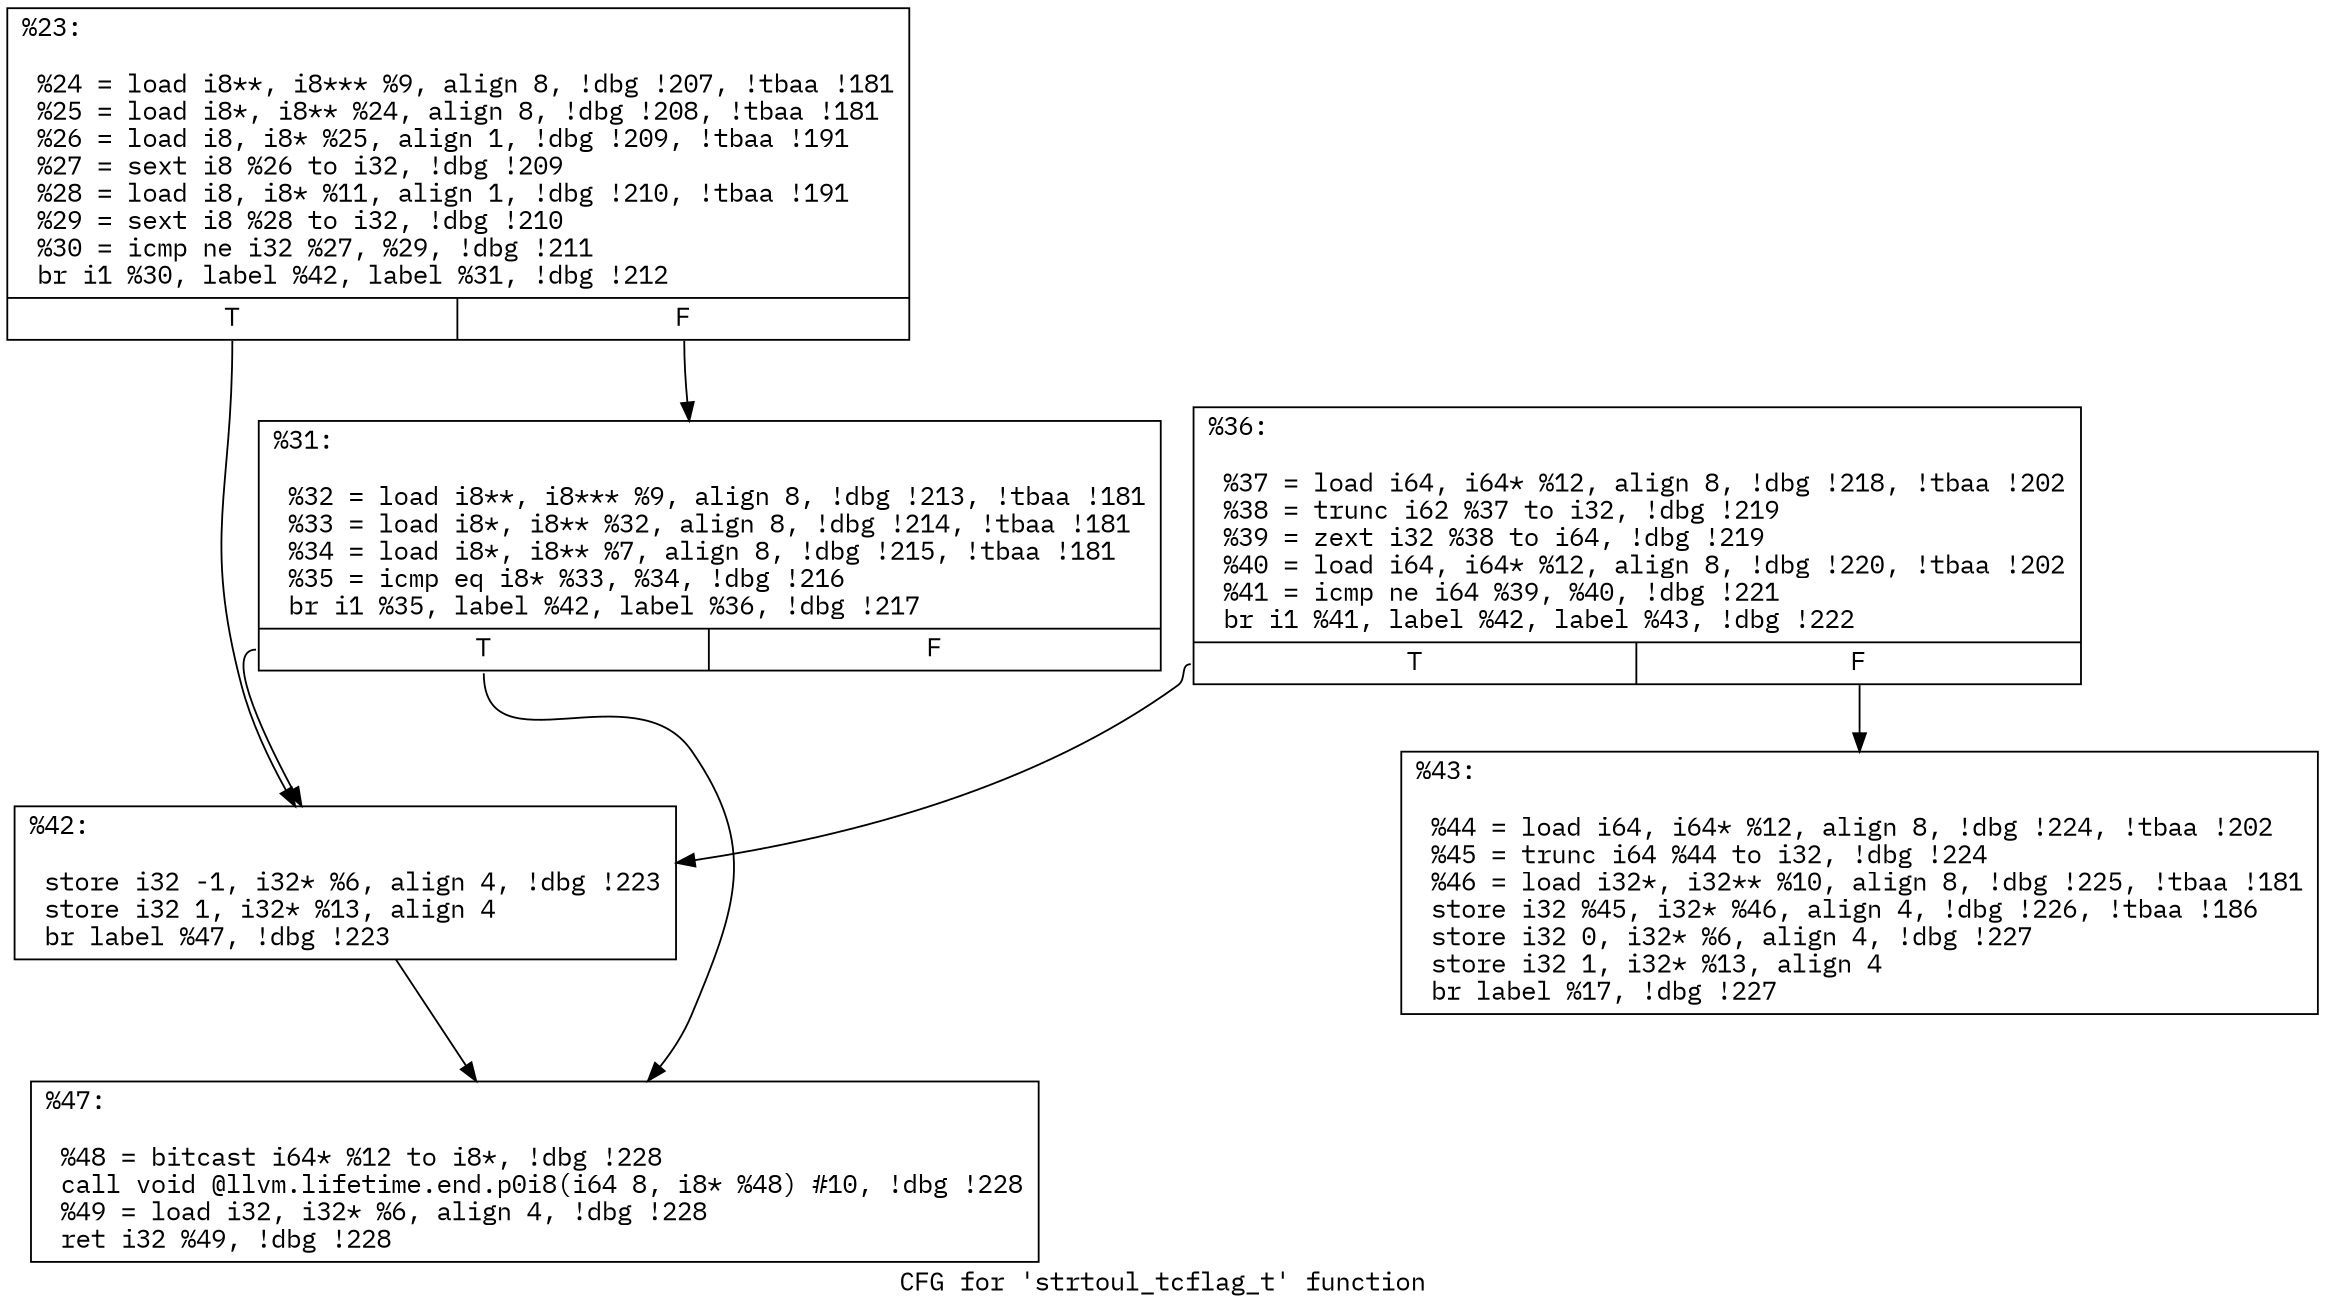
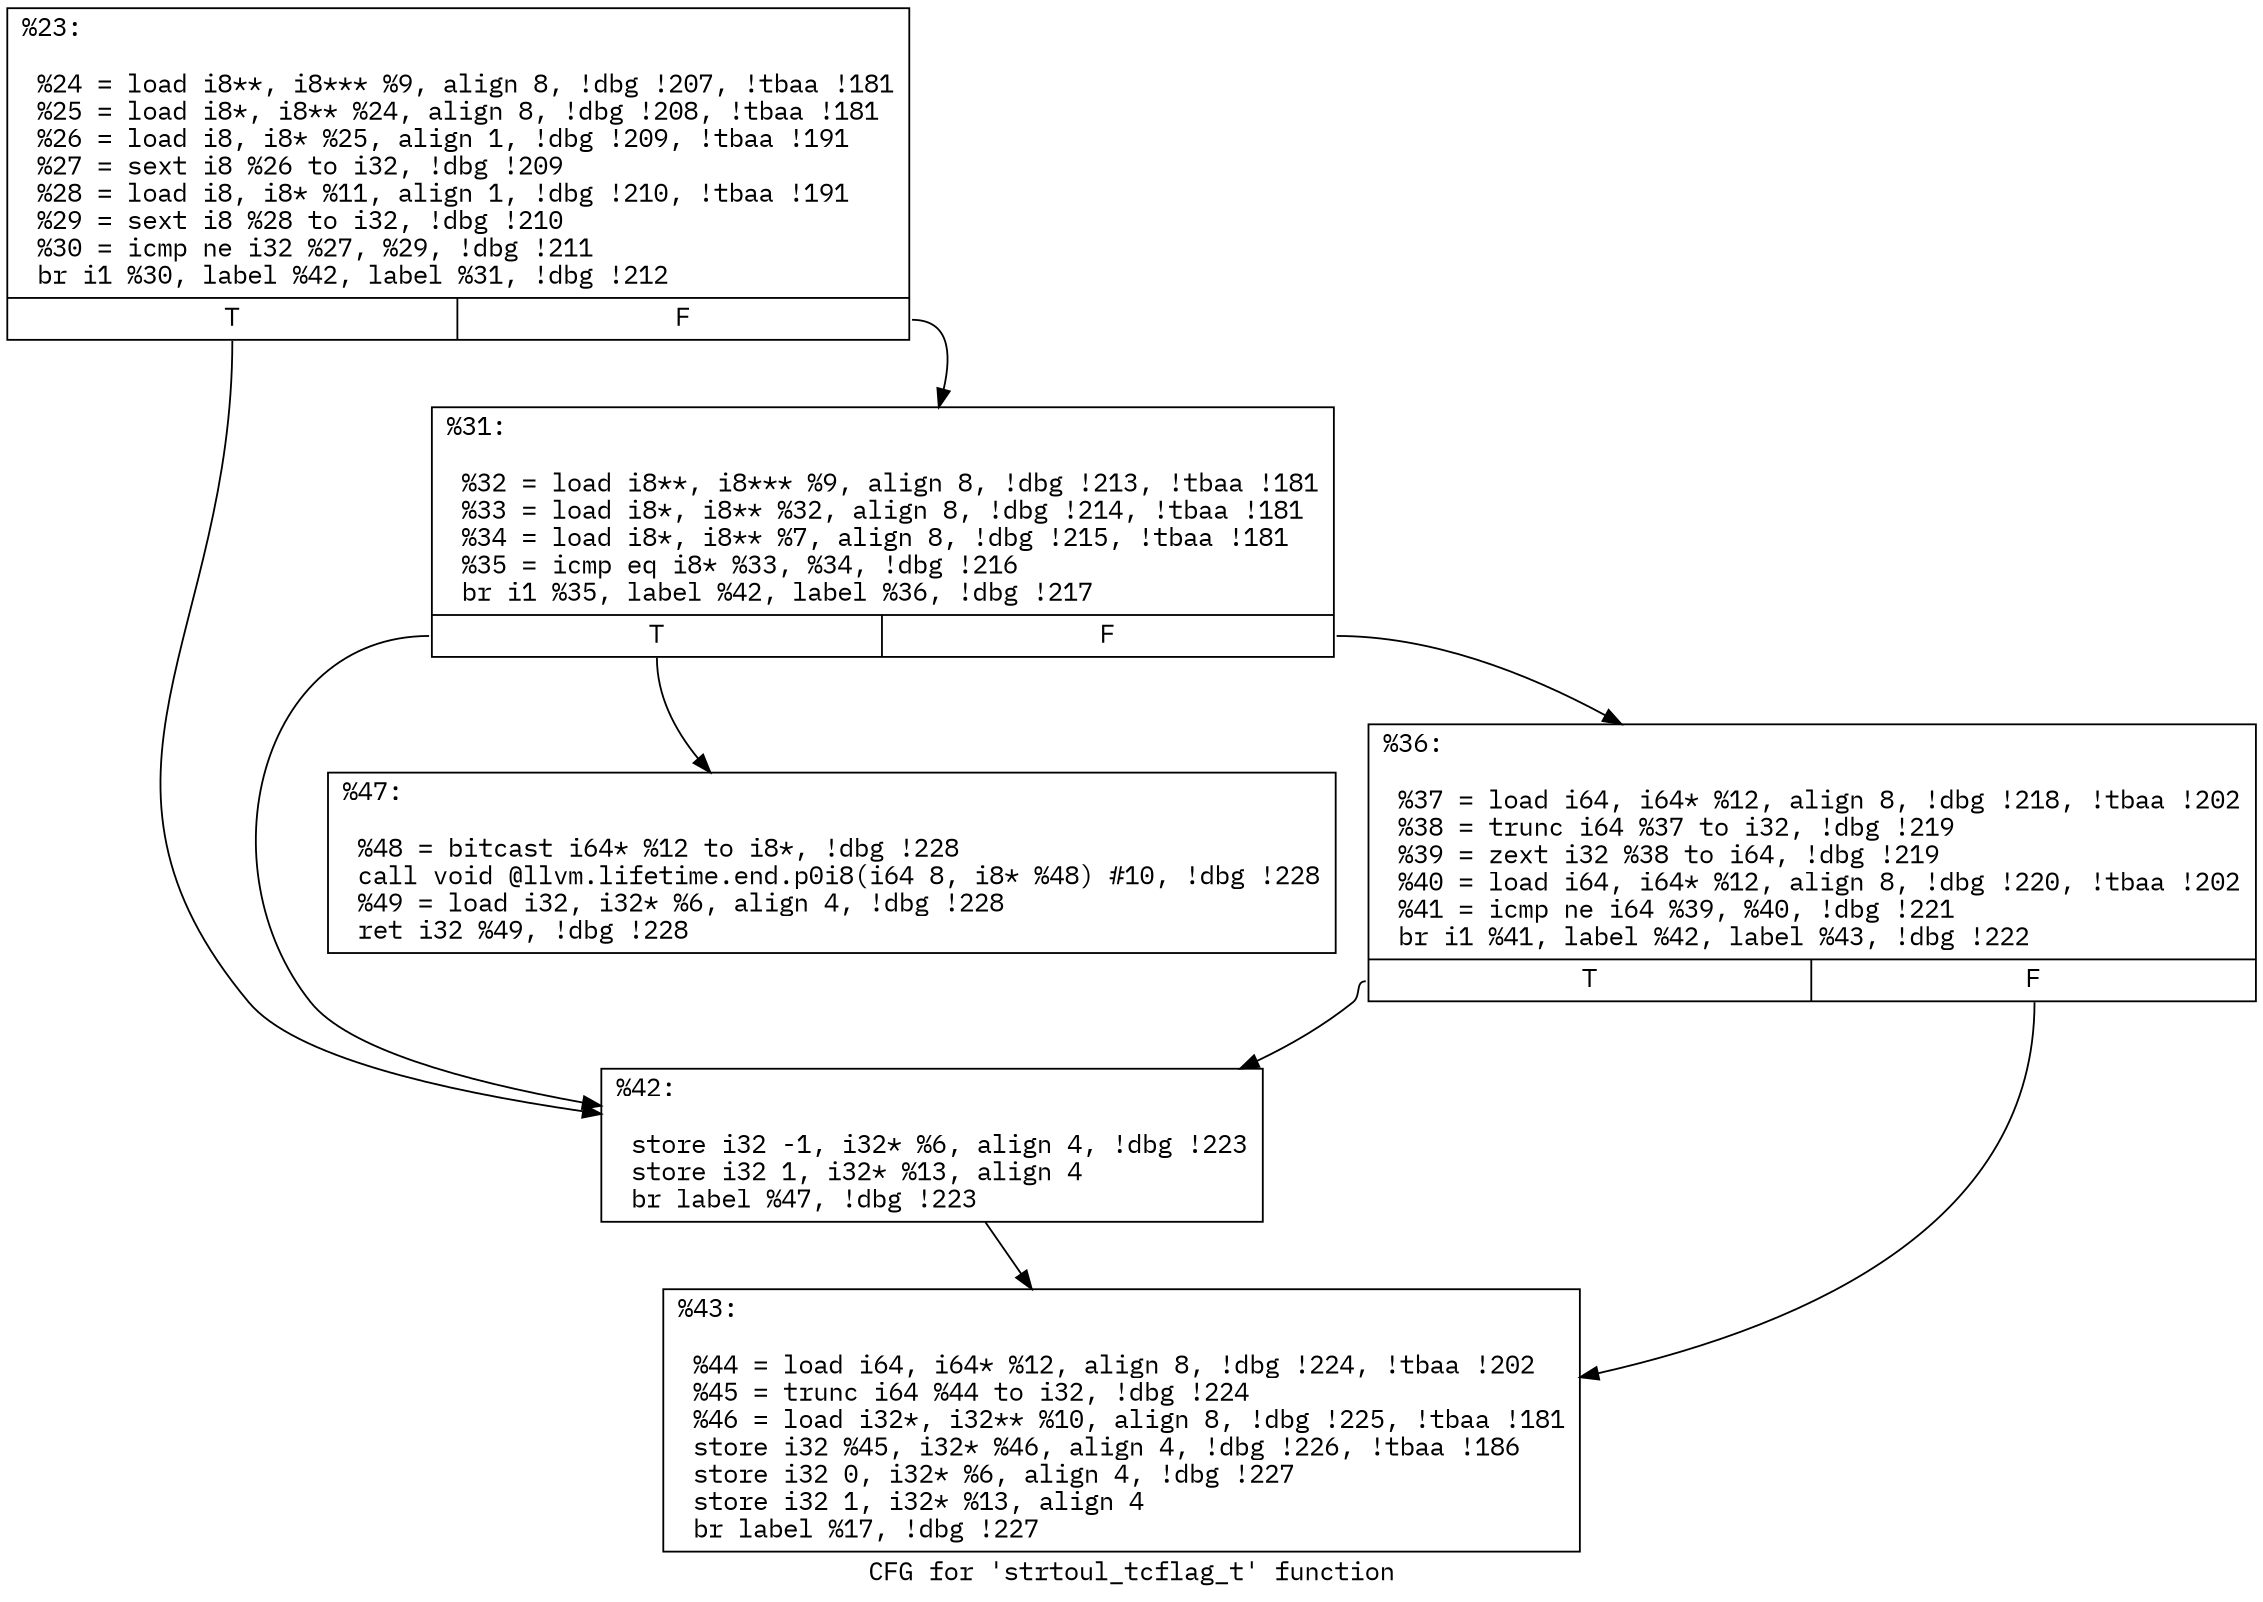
(1494, 511) -> (1669, 828)
none -> (1476, 659)
(431, 1013) -> (1003, 1248)
